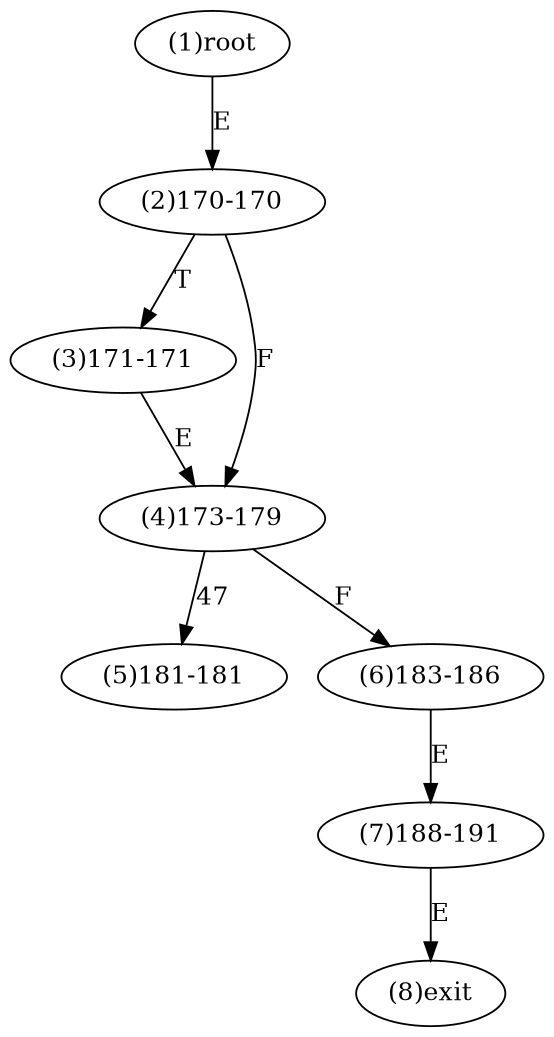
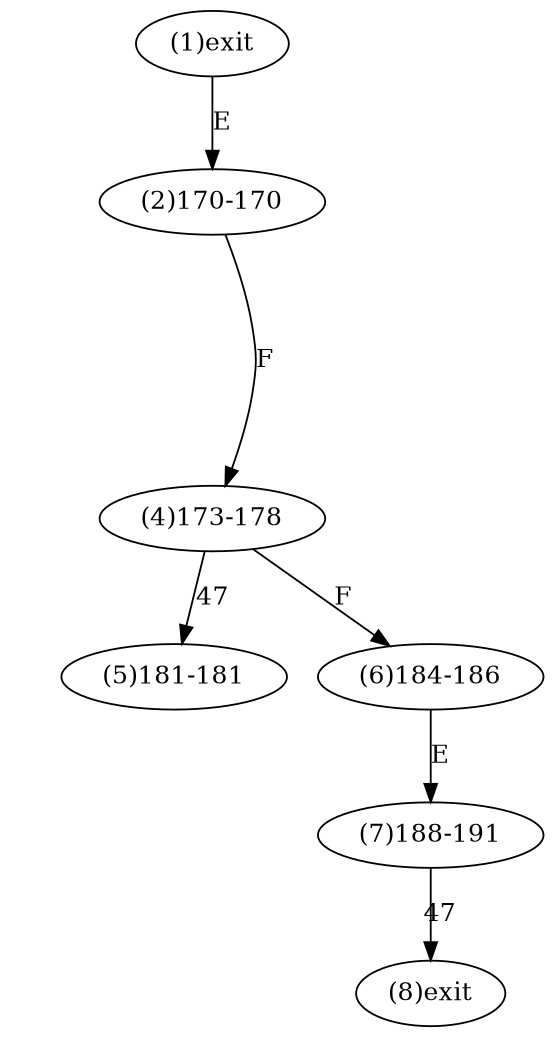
(212, 44) -> (212, 44)
(123, 360) -> none
(212, 519) -> (212, 519)
(431, 677) -> (431, 677)
(441, 914) -> (441, 914)
